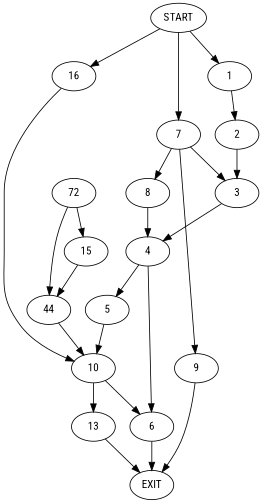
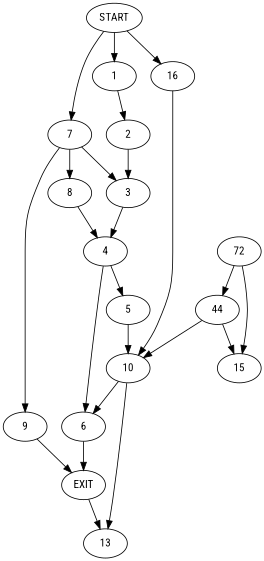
(70, 277) -> (227, 335)
(120, 453) -> (93, 510)
